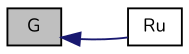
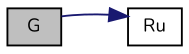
(104, 39) -> (85, 15)
